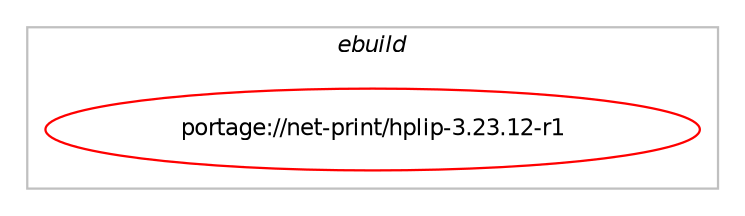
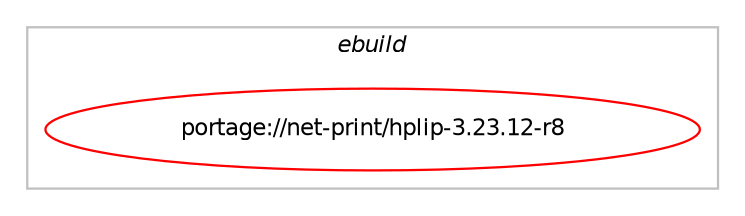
(373, 130) -> (373, 130)
